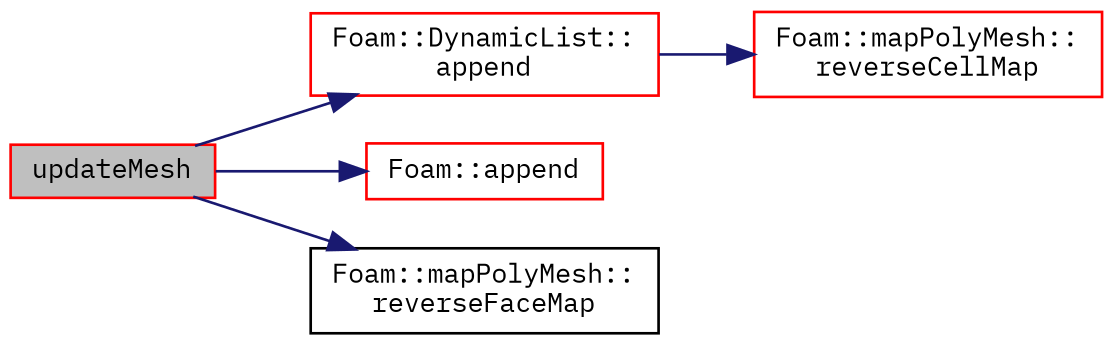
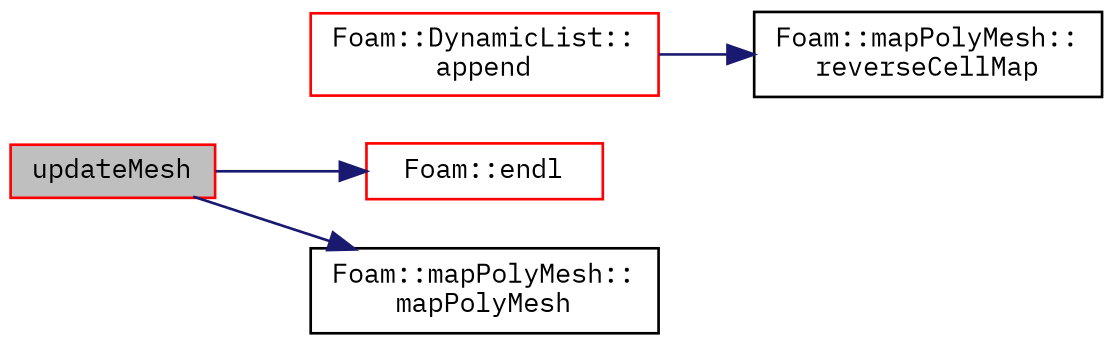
(928, 54) -> (928, 54)
(263, 124) -> none
(485, 171) -> (485, 171)
(485, 291) -> (485, 291)
